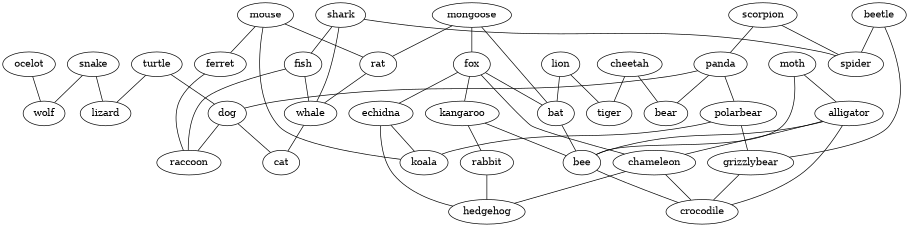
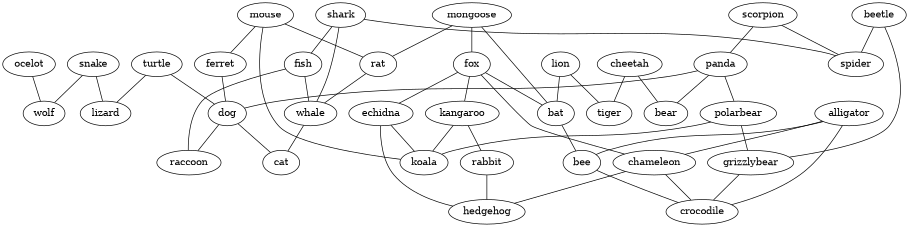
(792, 64) -> none
(177, 107) -> (224, 93)
(534, 143) -> (443, 138)
